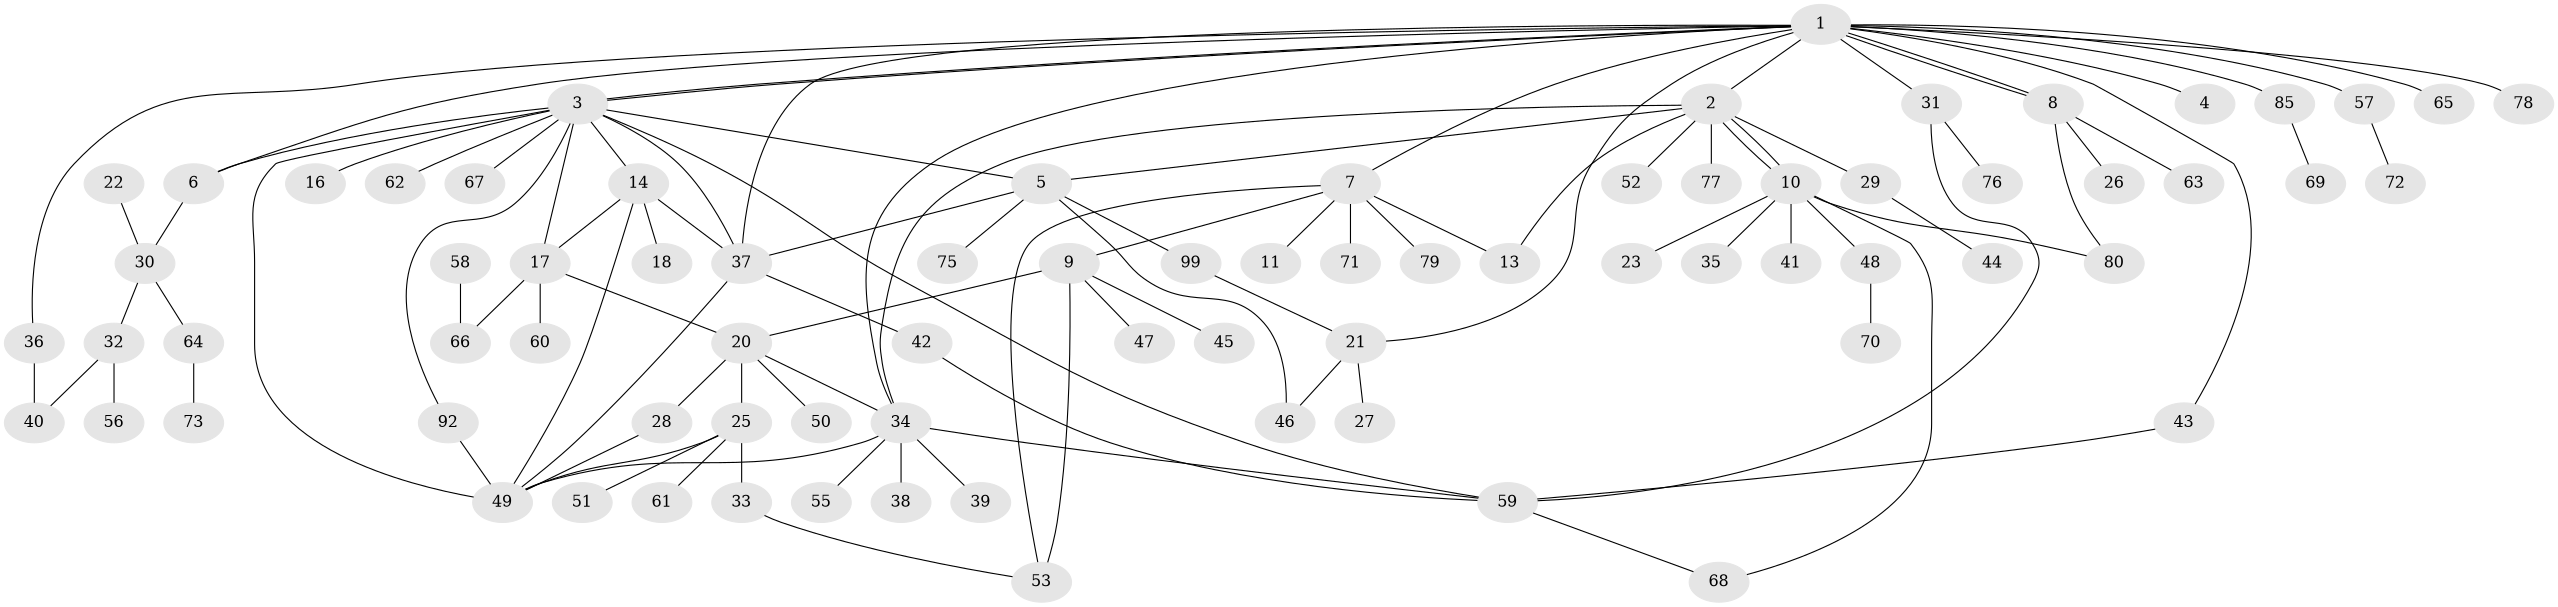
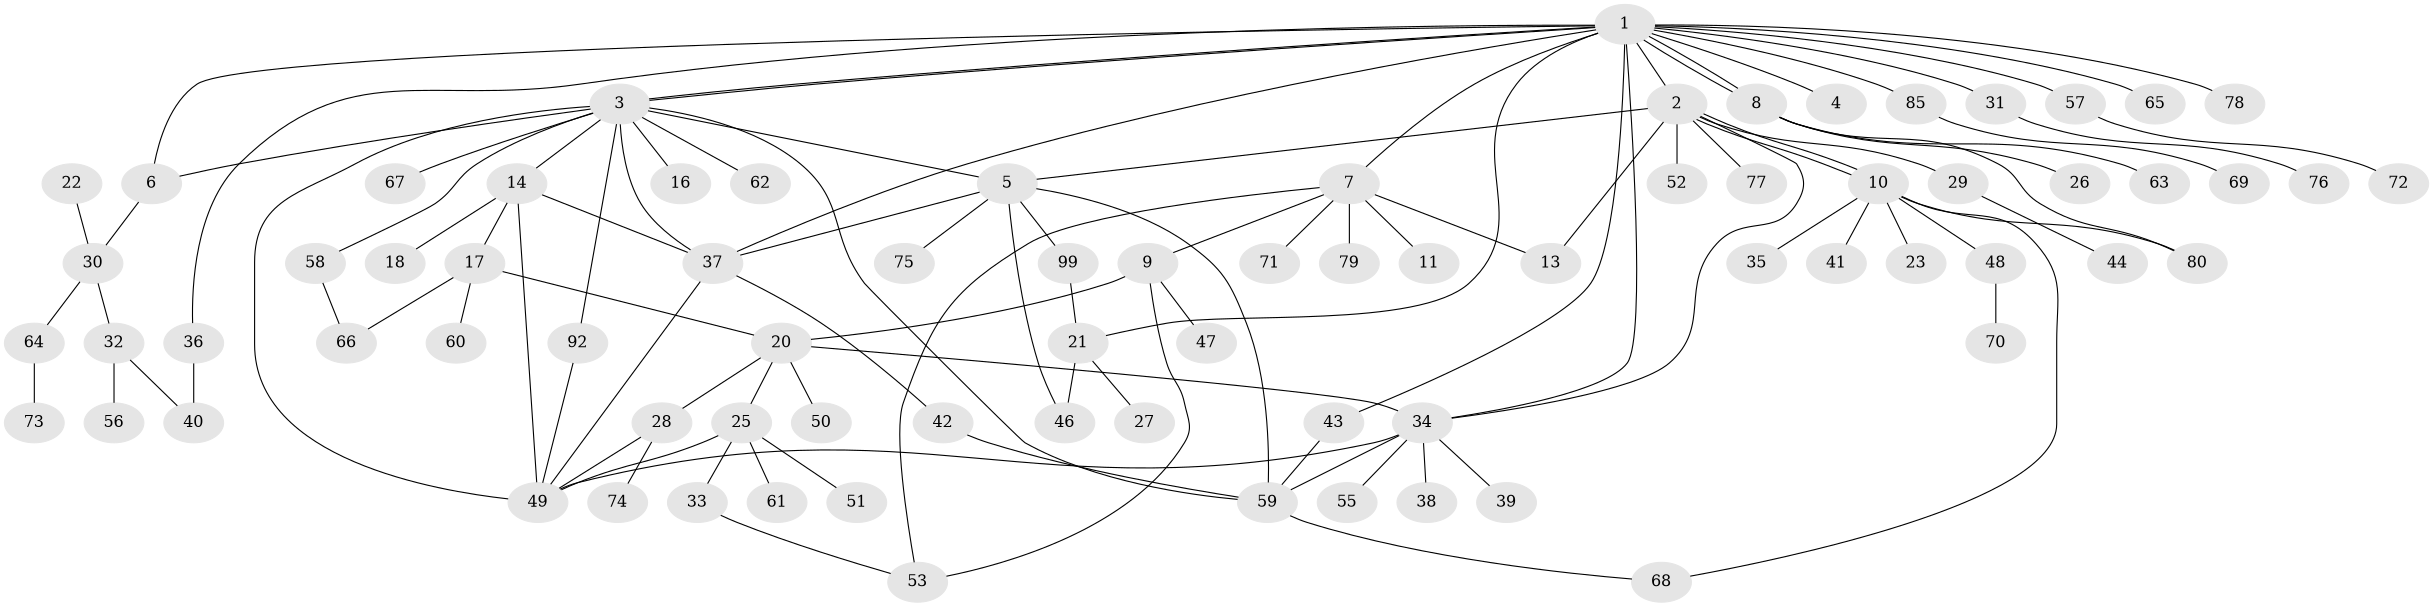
(559, 184) -> (462, 176)
(1224, 343) -> none
(1912, 403) -> (1224, 278)
none -> (618, 503)
